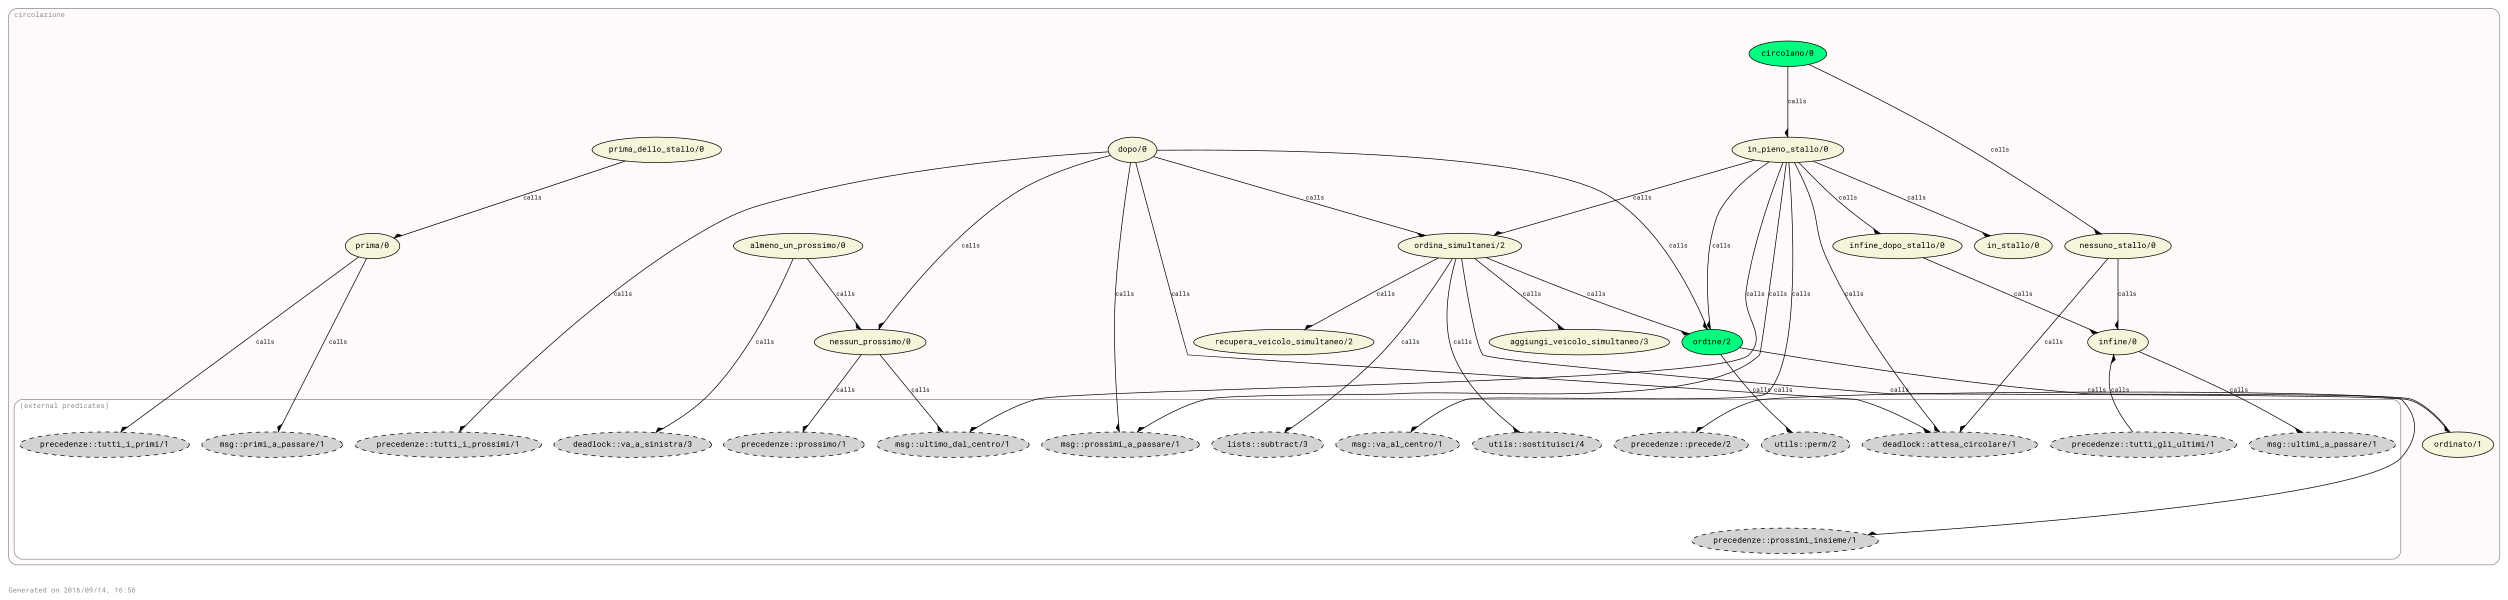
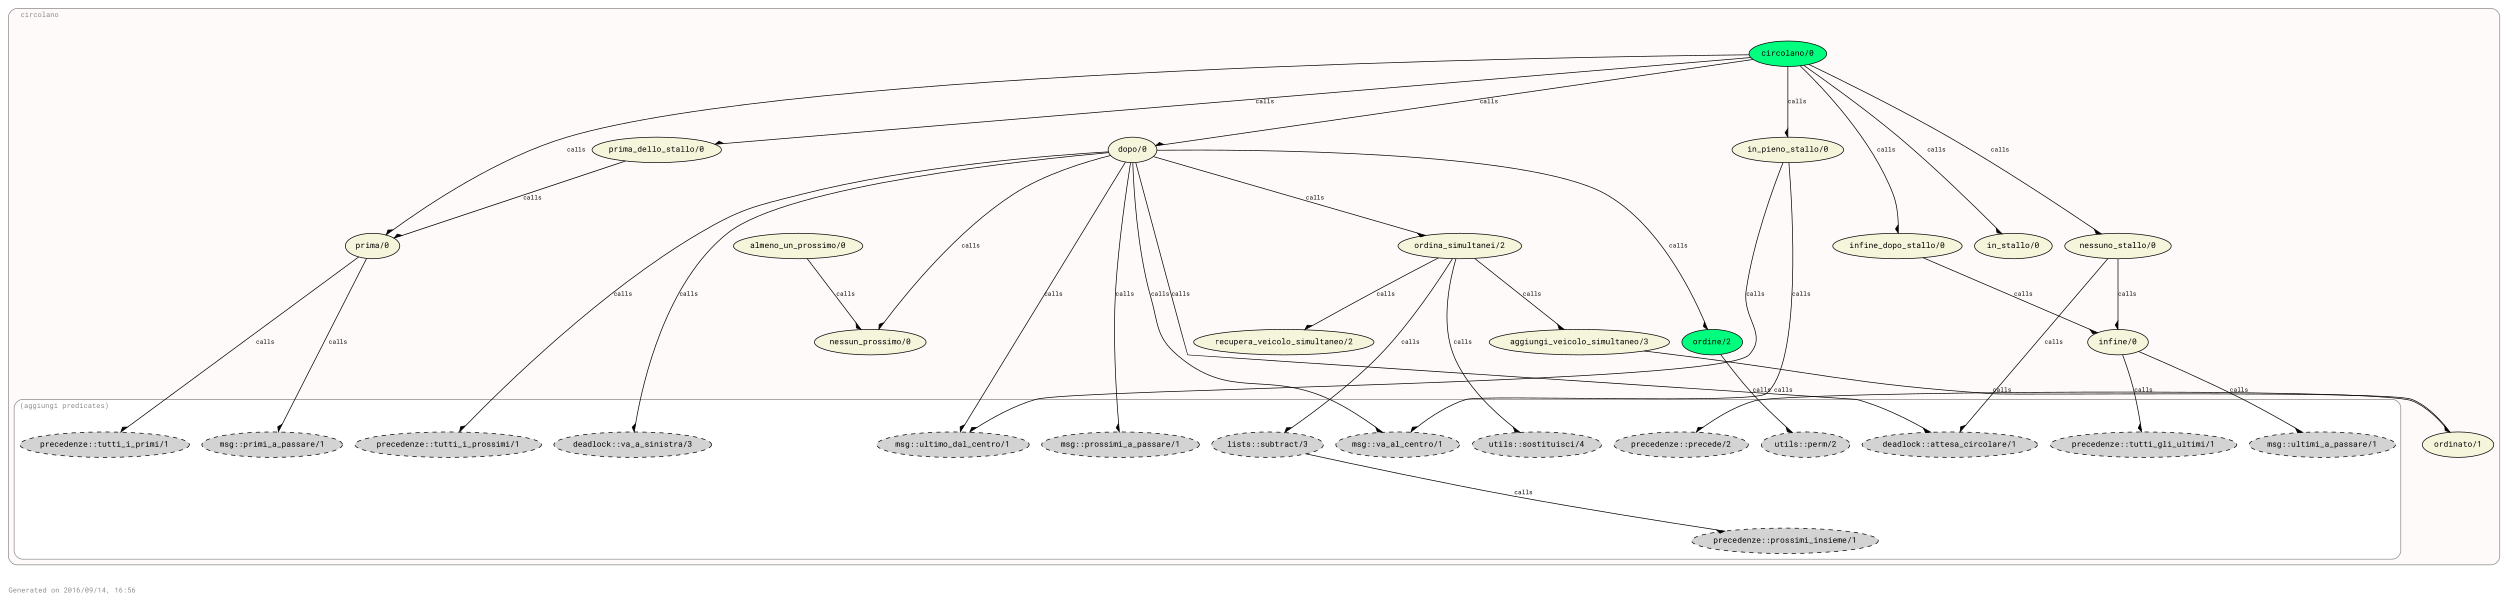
(40, 15) -> (40, 15)
none -> (1057, 78)
none -> (1237, 101)
none -> (1459, 102)
(1629, 197) -> none
(1834, 197) -> (1862, 138)
(1898, 197) -> (1904, 142)
(1713, 230) -> none
(1583, 296) -> none
(1849, 302) -> none
(741, 354) -> (809, 200)
none -> (1183, 359)
(2024, 388) -> (1926, 388)
(909, 390) -> (1045, 293)
(1549, 394) -> none
(2115, 405) -> (2133, 387)
(65, 406) -> (65, 406)
(2415, 428) -> (1510, 496)
(794, 445) -> none
